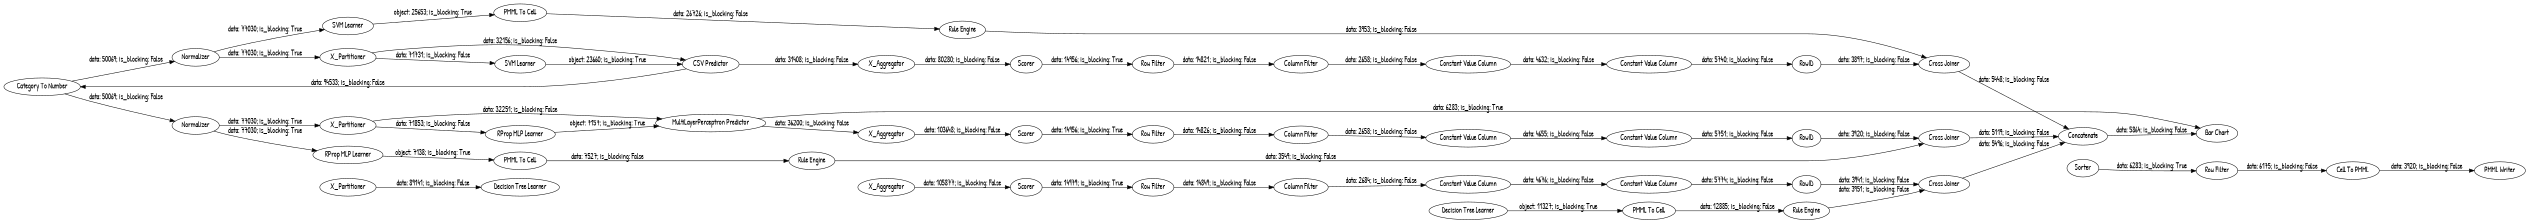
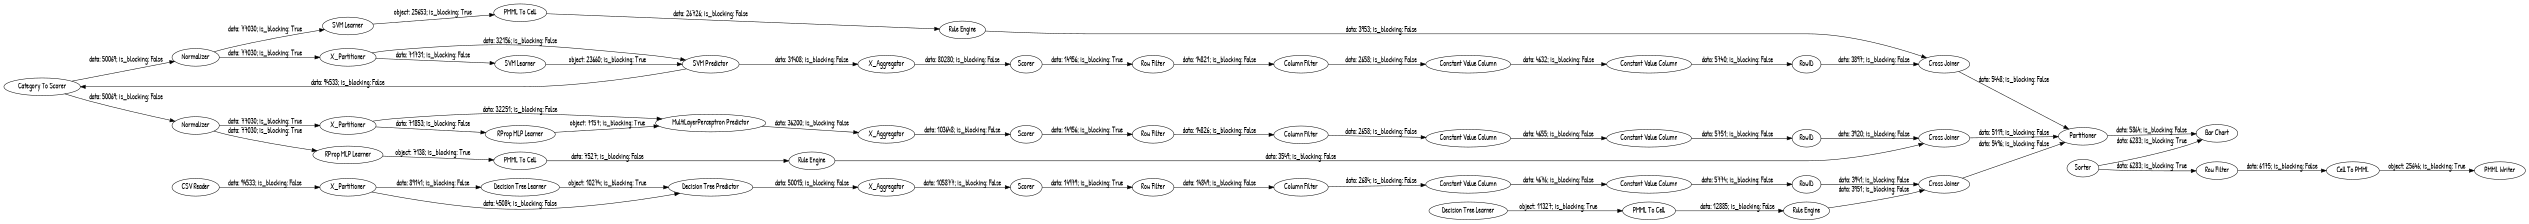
(711, 64) -> (711, 64)
(42, 87) -> (42, 87)
(1477, 112) -> (2148, 156)
(2083, 136) -> (2083, 136)
(2427, 167) -> (2427, 167)
none -> (196, 187)
none -> (711, 187)
